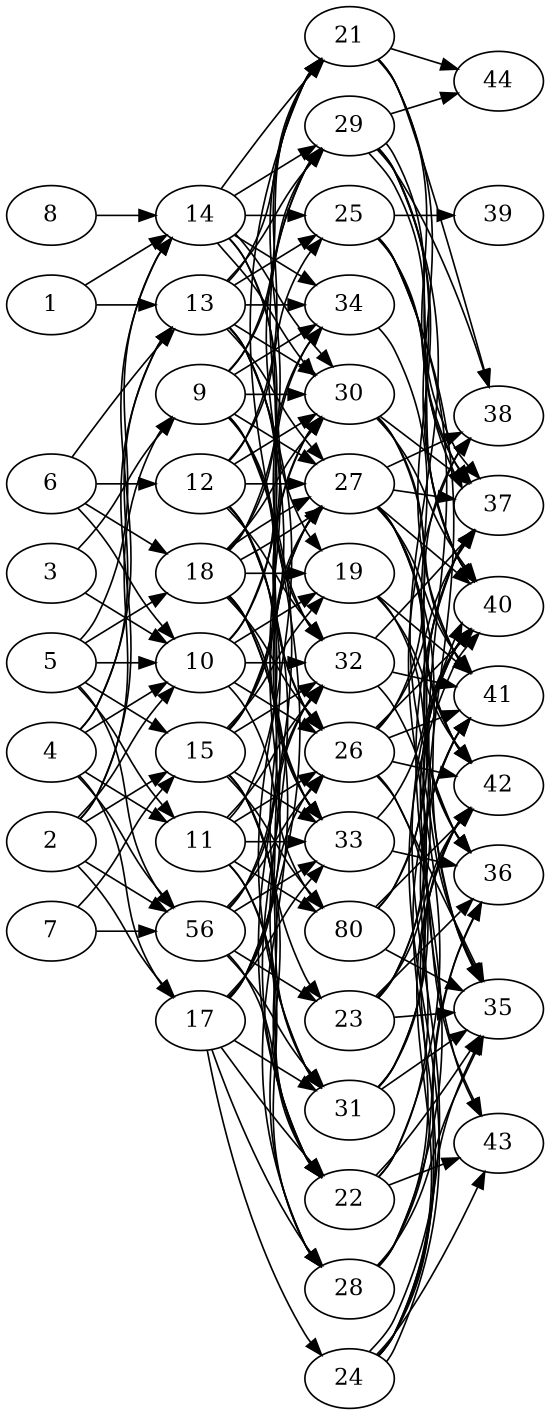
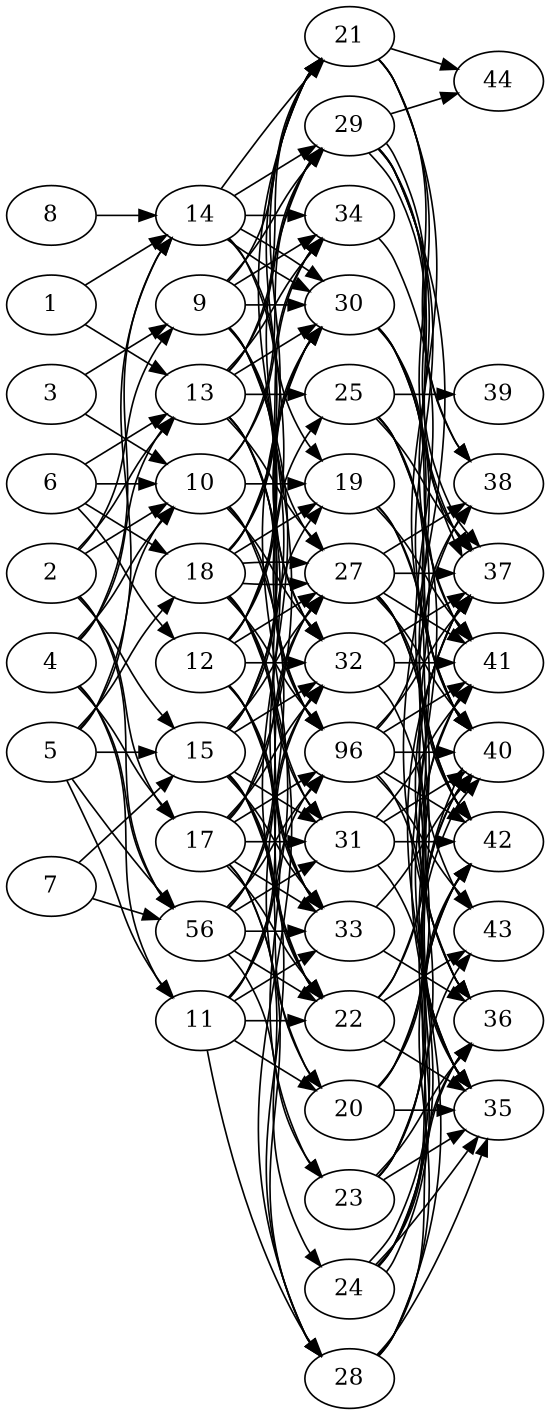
(267, 215) -> none
(350, 752) -> (350, 752)
(350, 931) -> (350, 1110)
